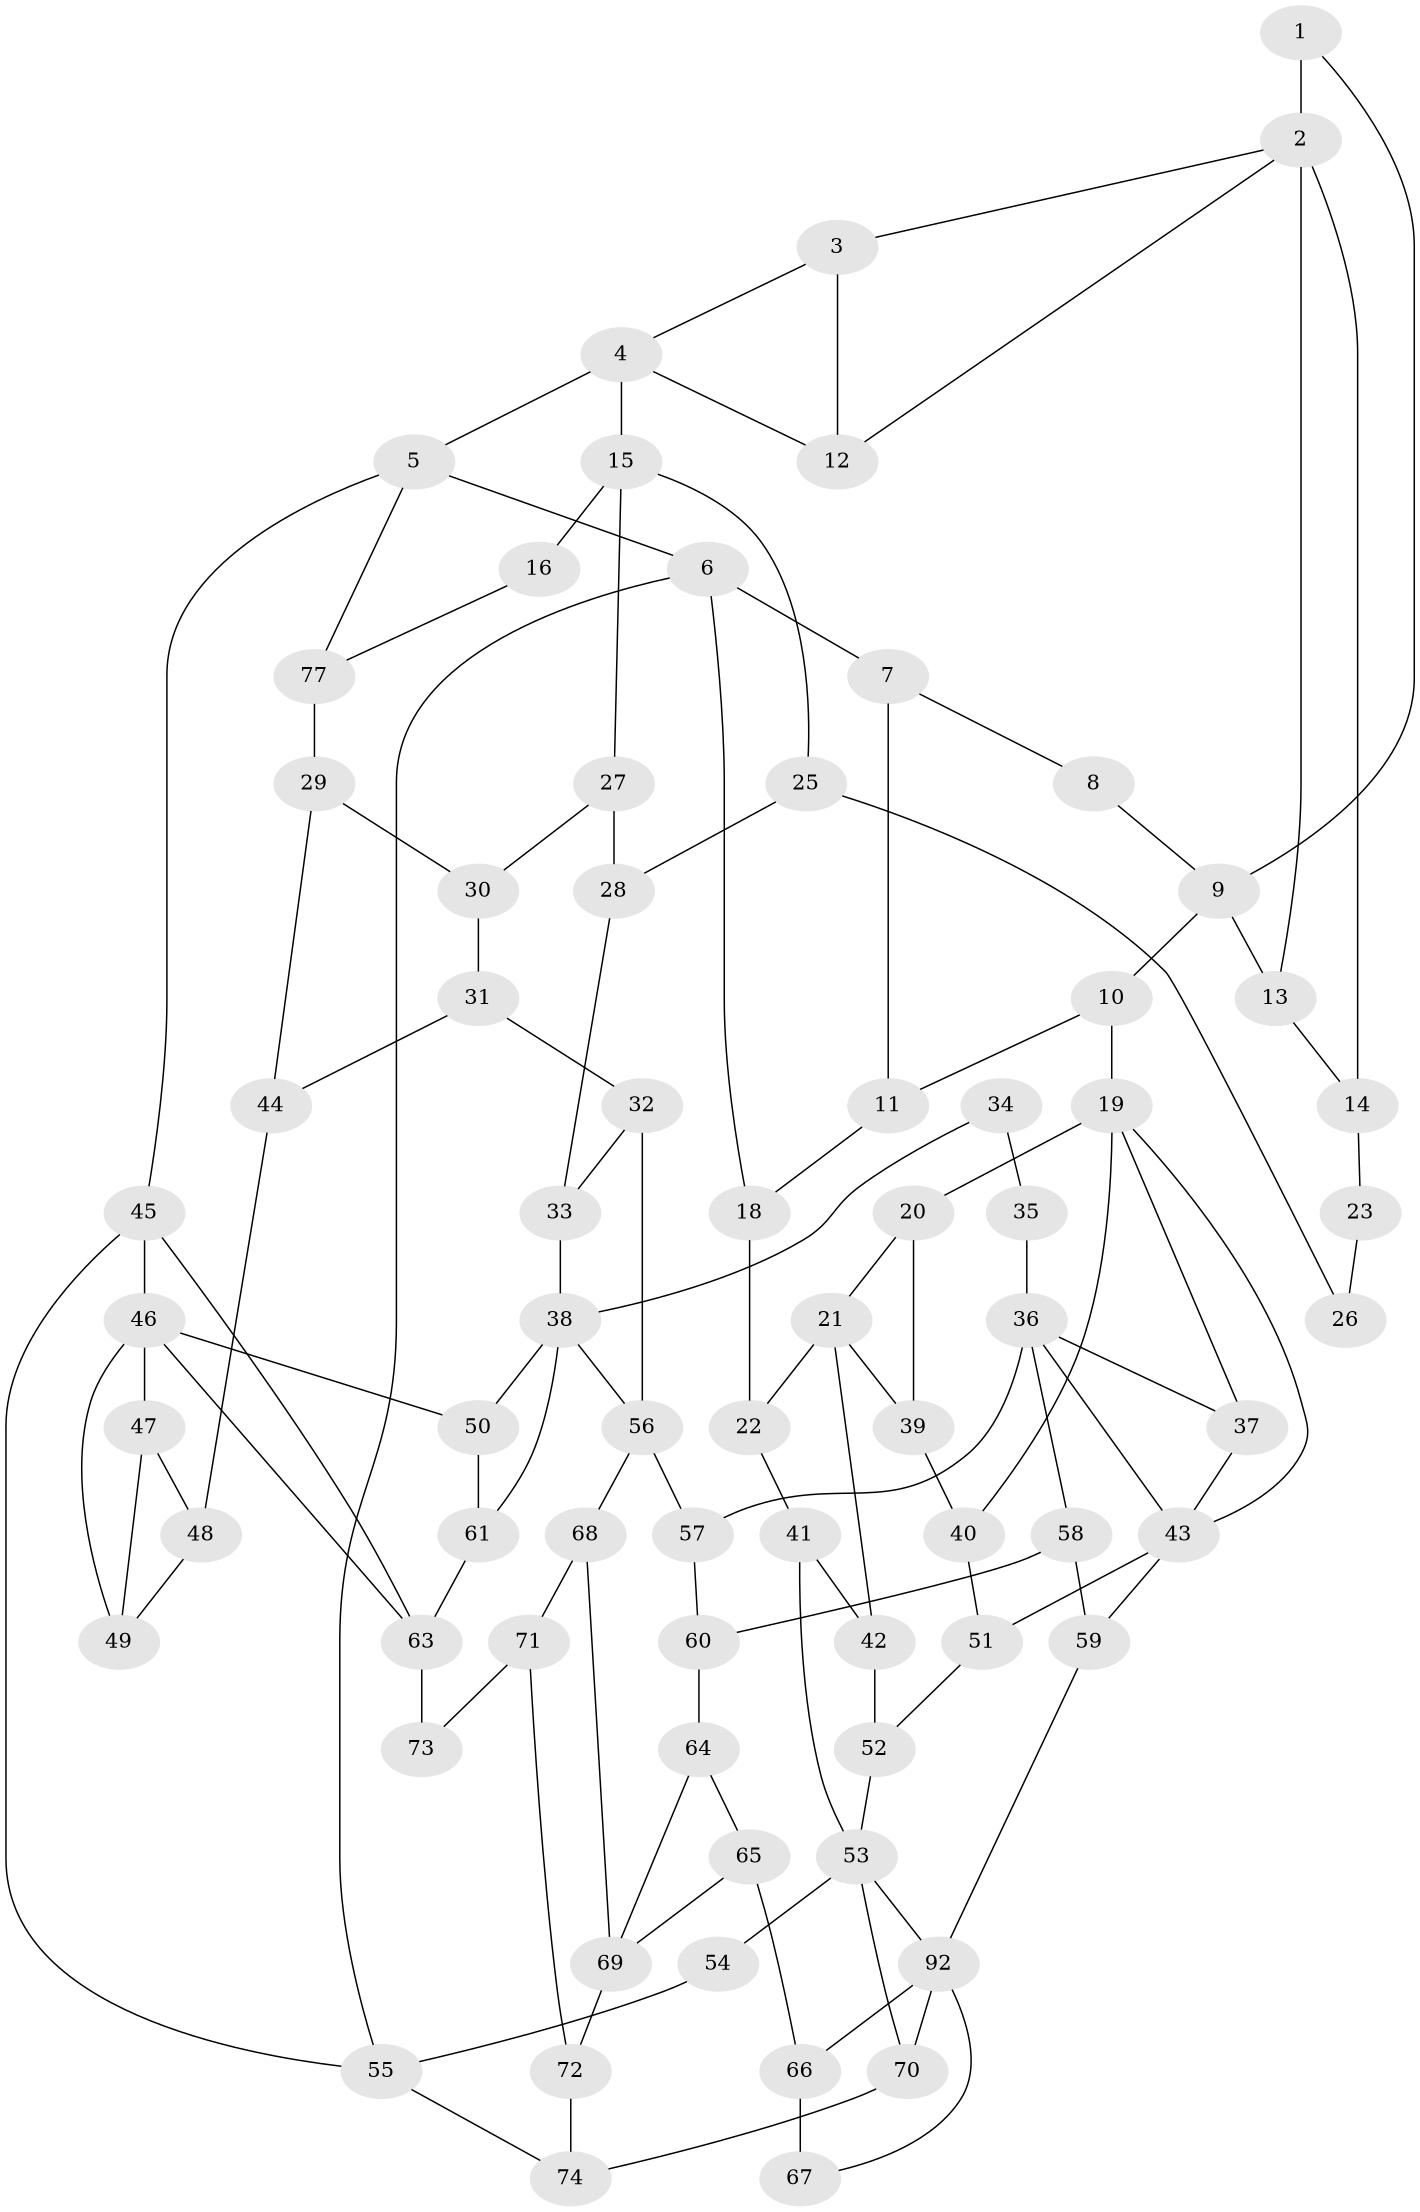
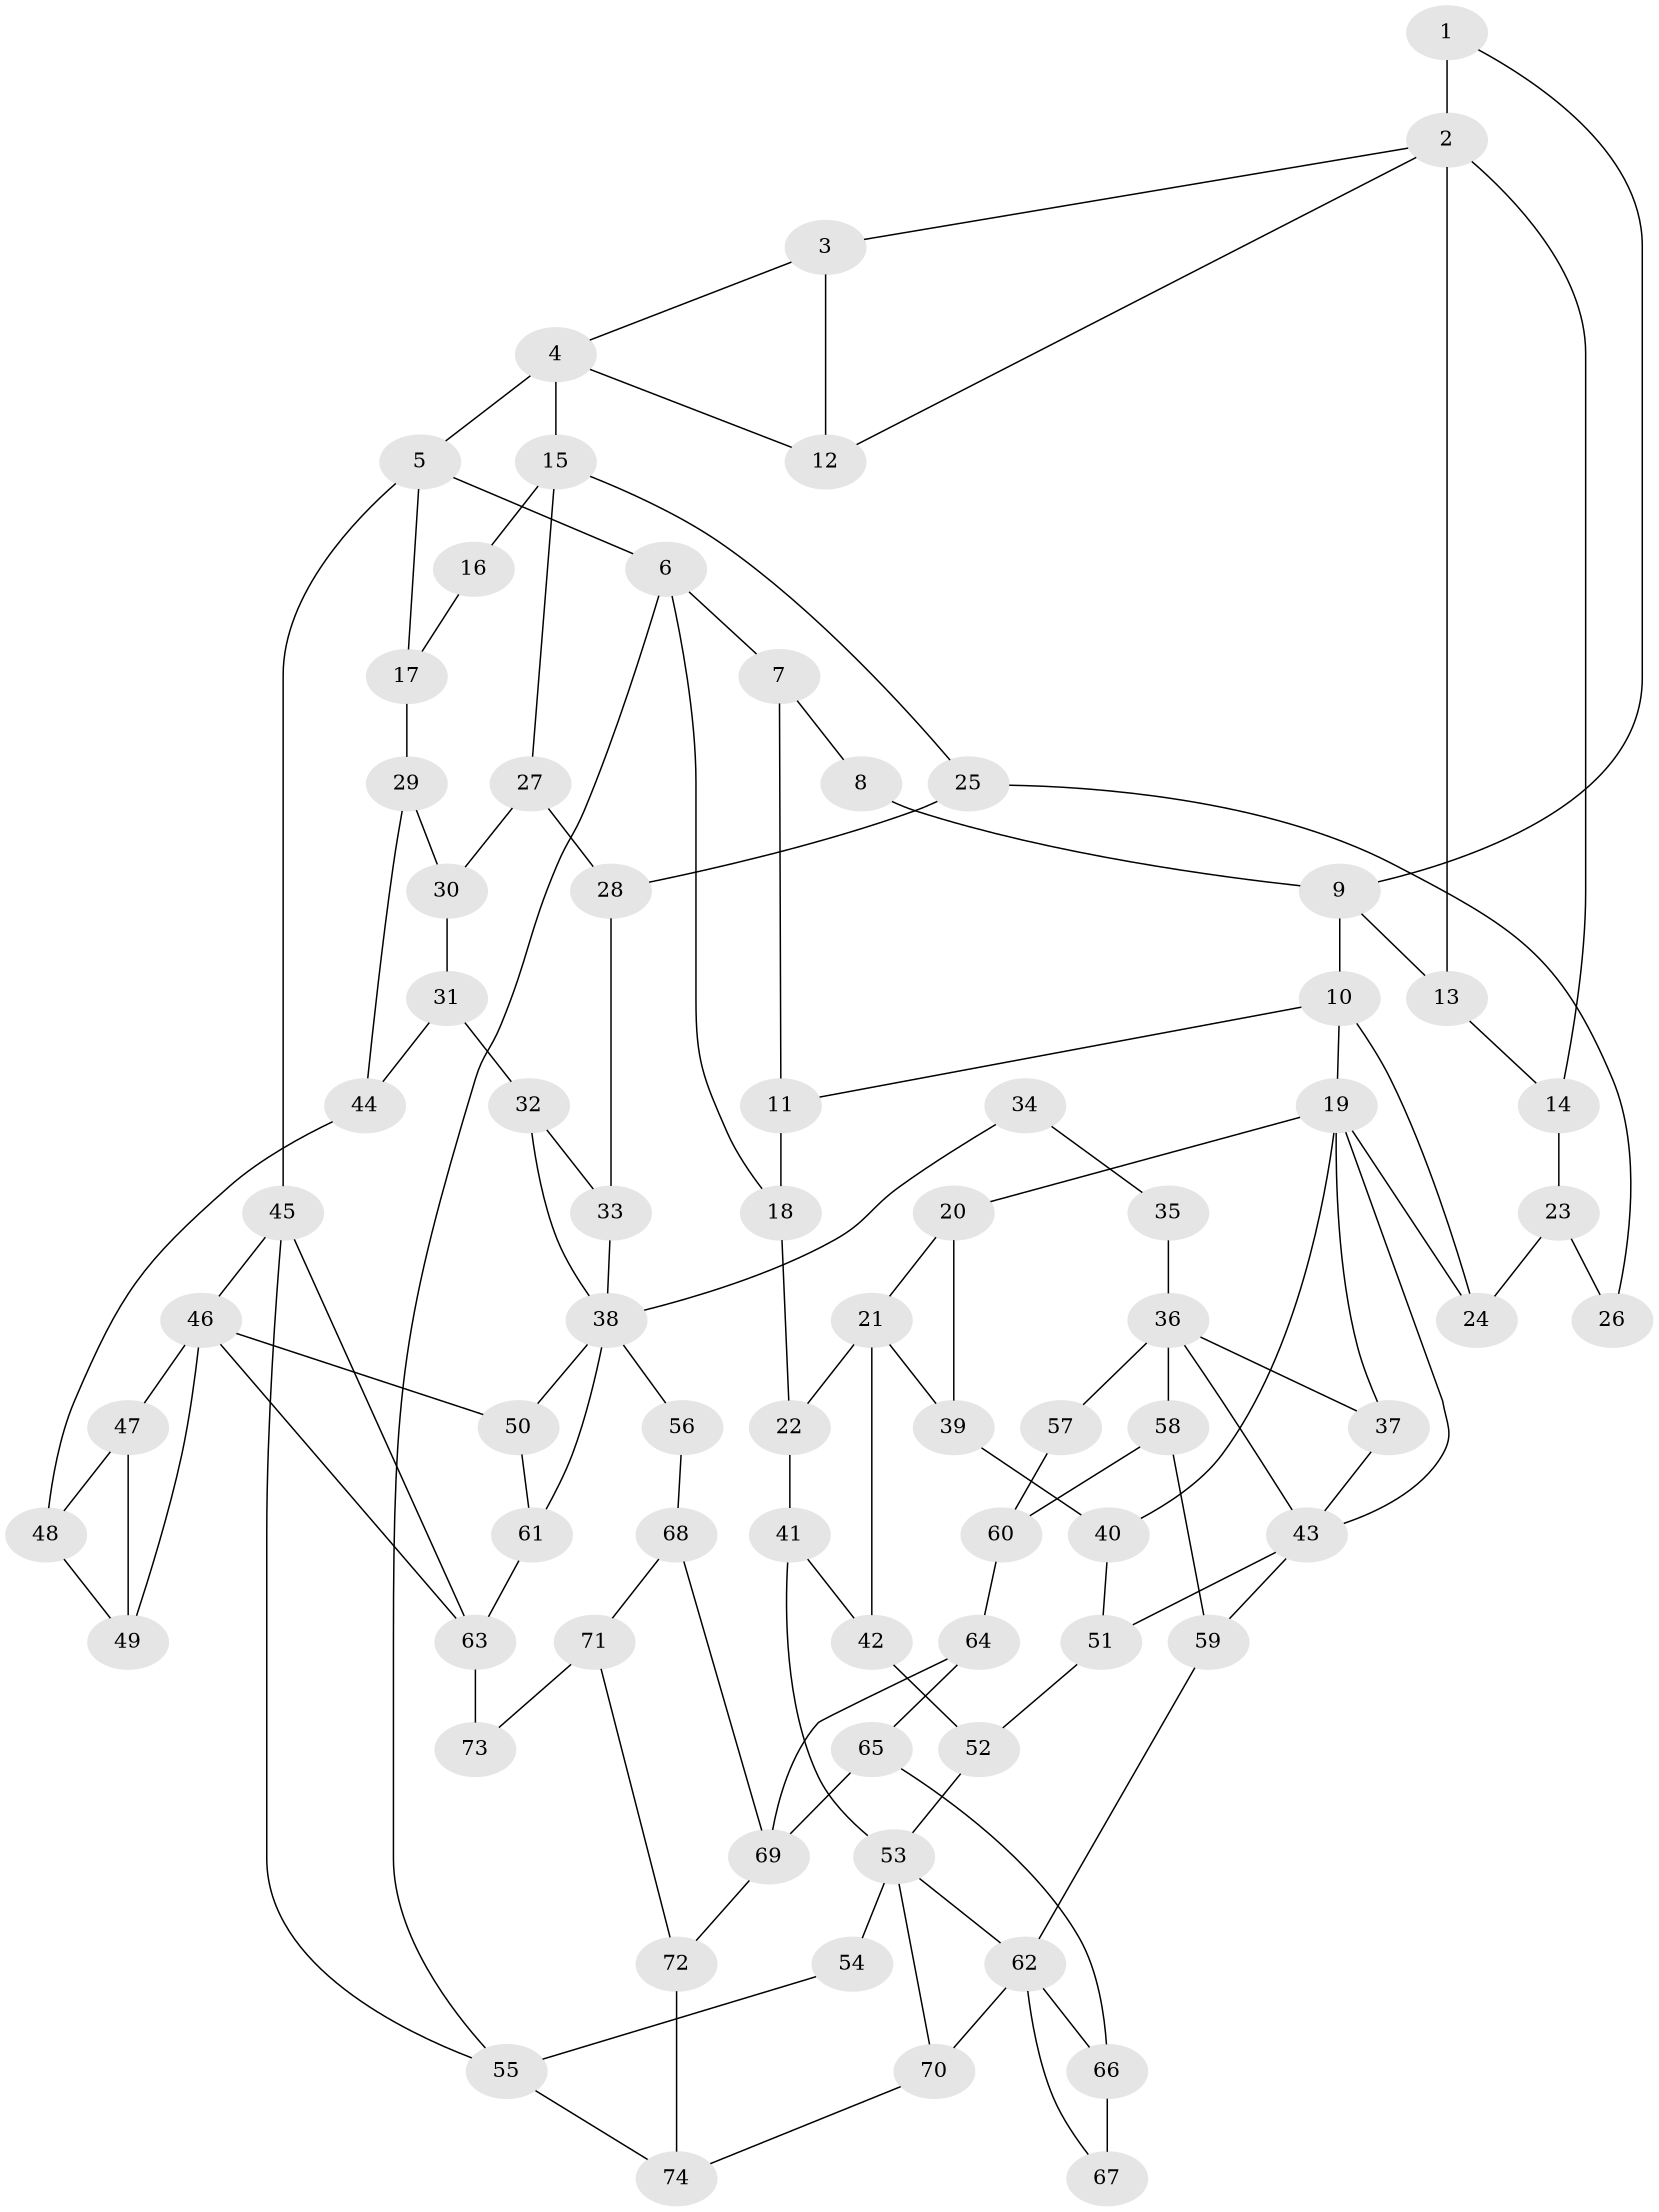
(314, 677) -> (407, 677)
(642, 1267) -> (550, 1218)
none -> (1477, 1320)
(668, 1481) -> none
(939, 1964) -> (1025, 1964)
